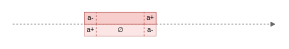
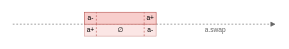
none -> (228, 30)
